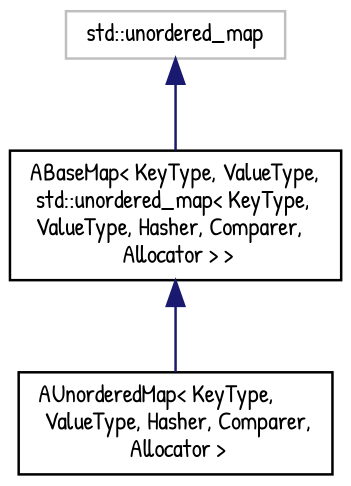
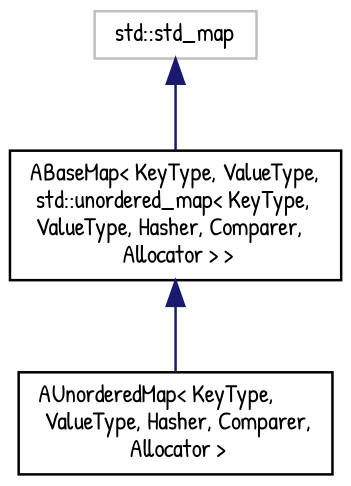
(176, 35) -> (176, 35)
